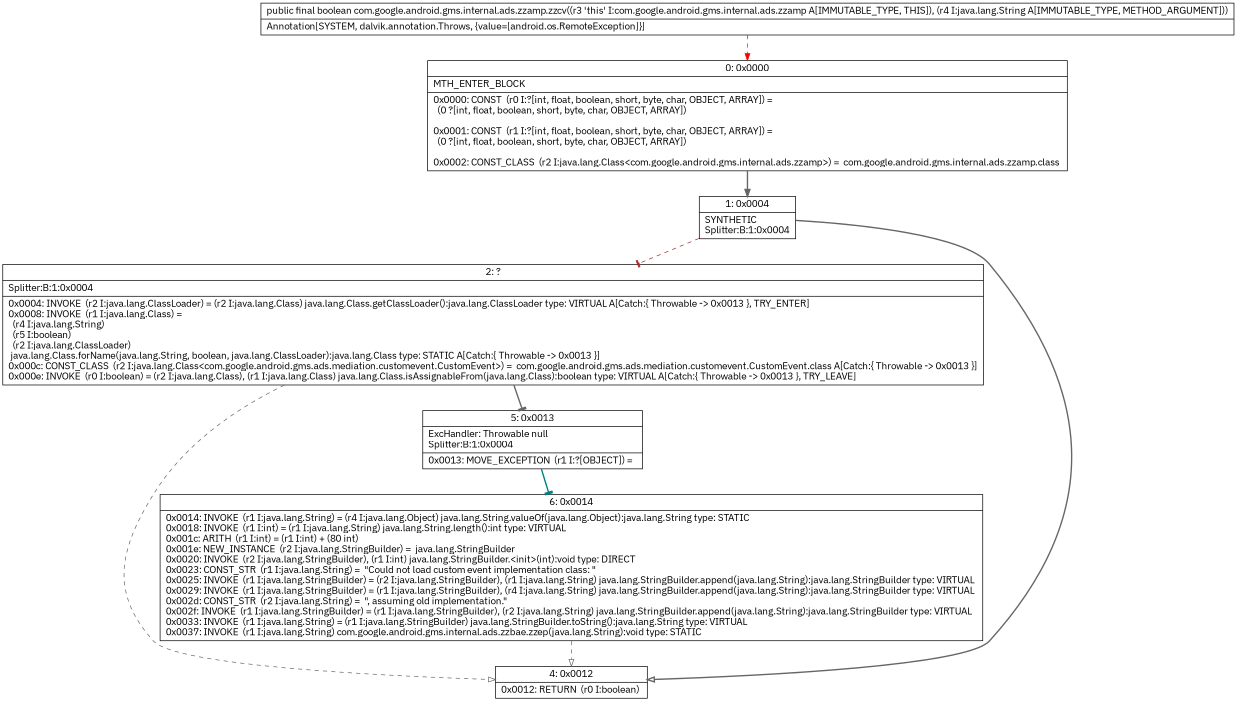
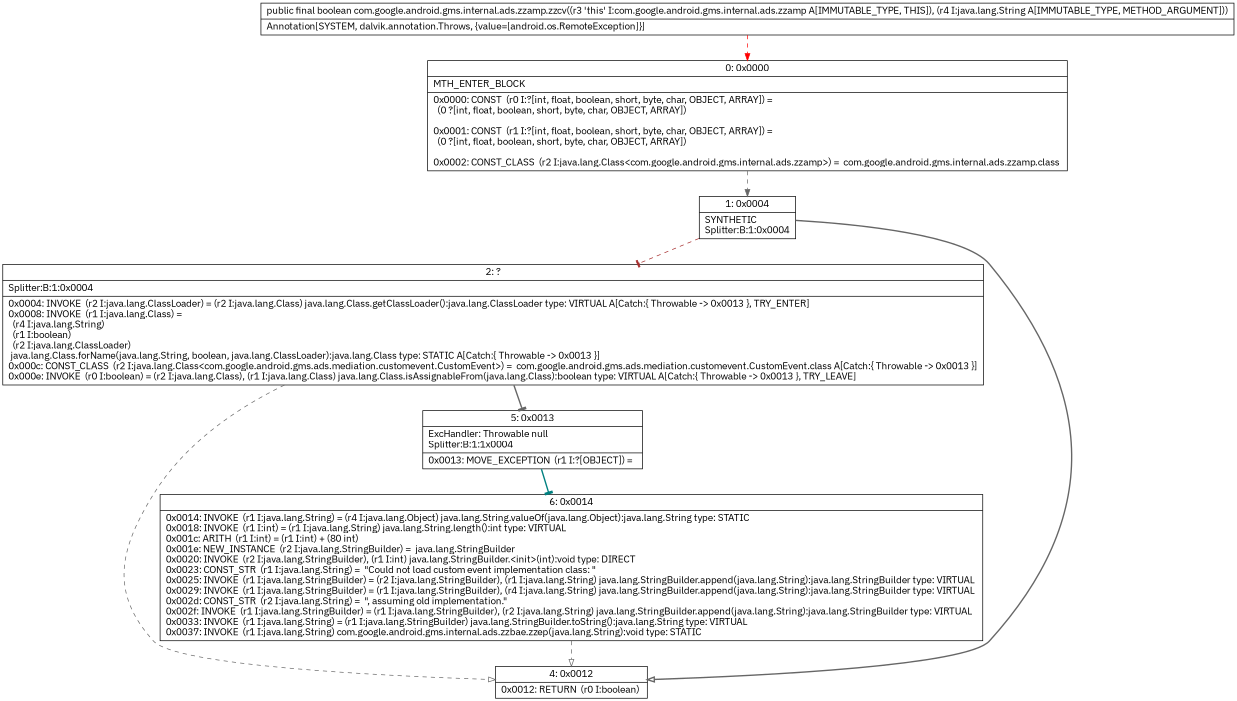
(747, 180) -> (747, 180)
(40, 335) -> (40, 335)
(471, 445) -> (471, 445)
